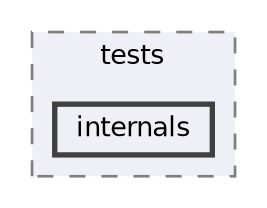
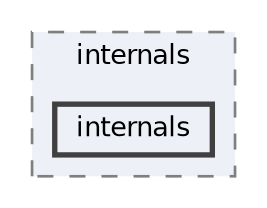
(134, 57) -> (134, 57)
